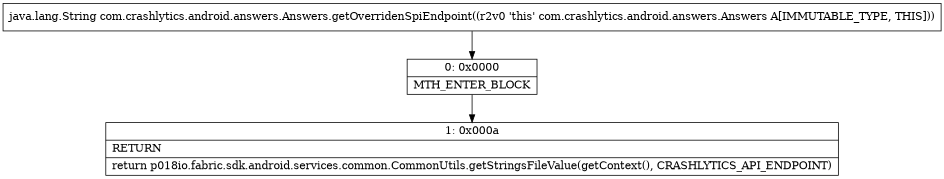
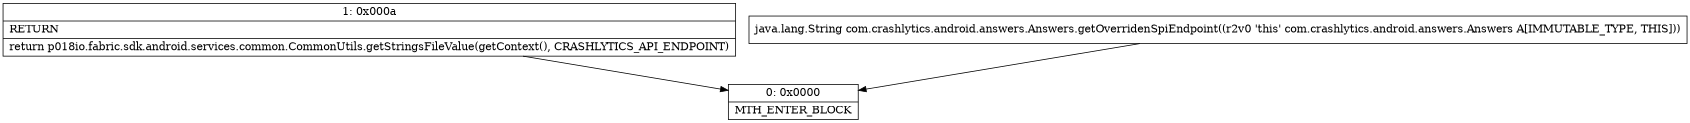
(472, 105) -> (622, 73)
